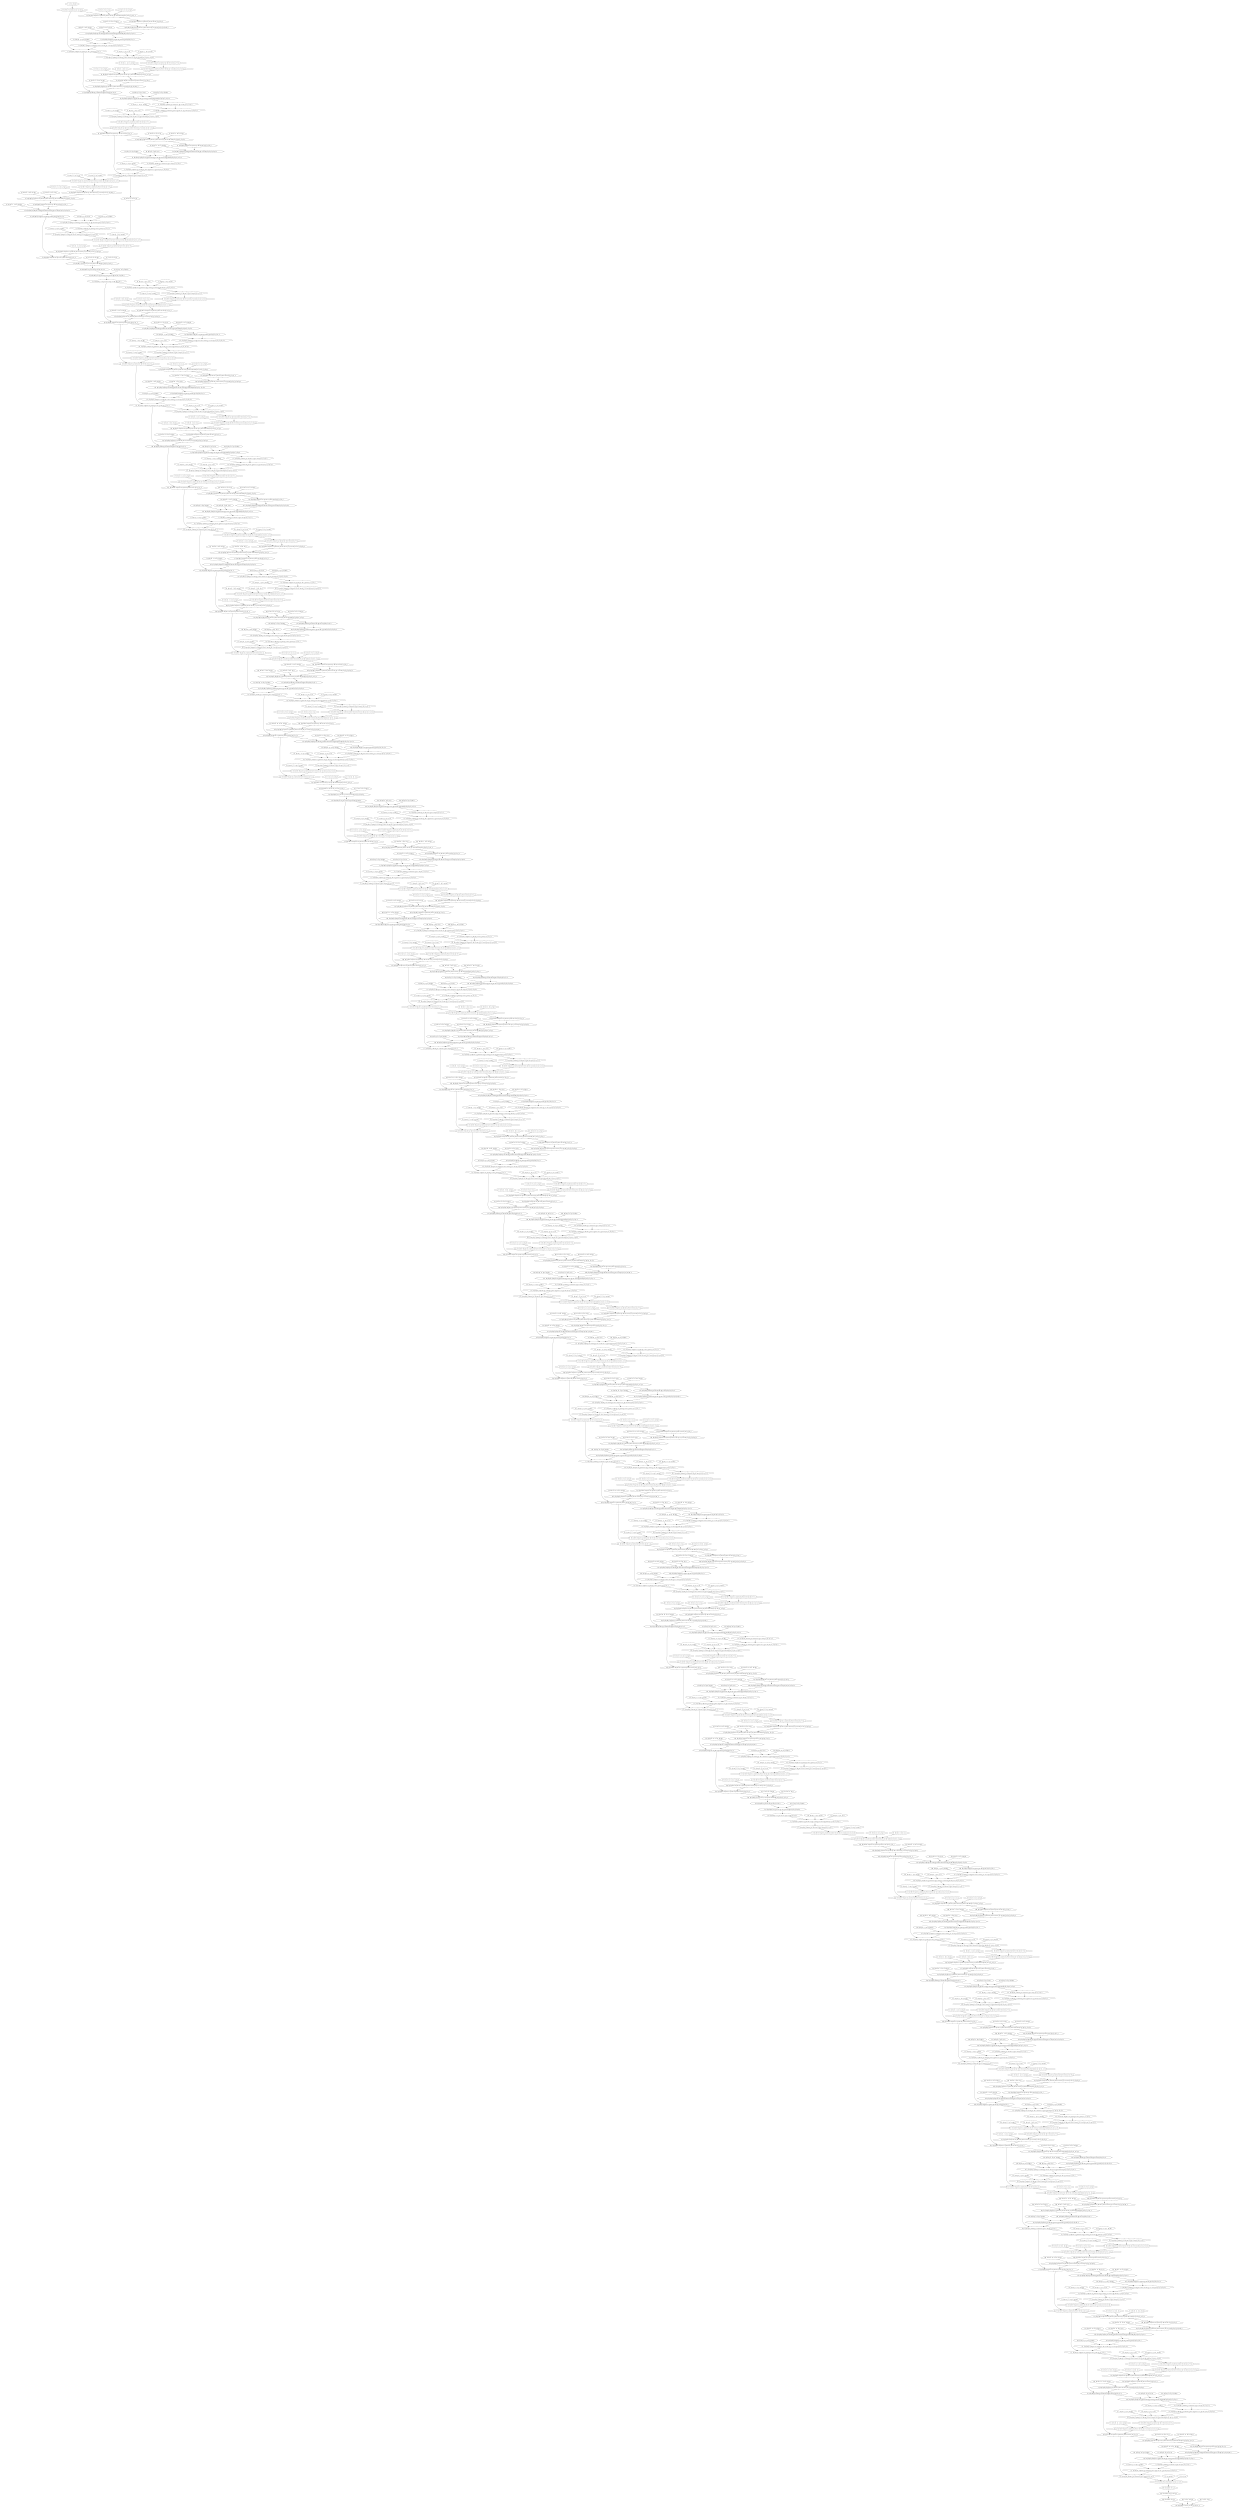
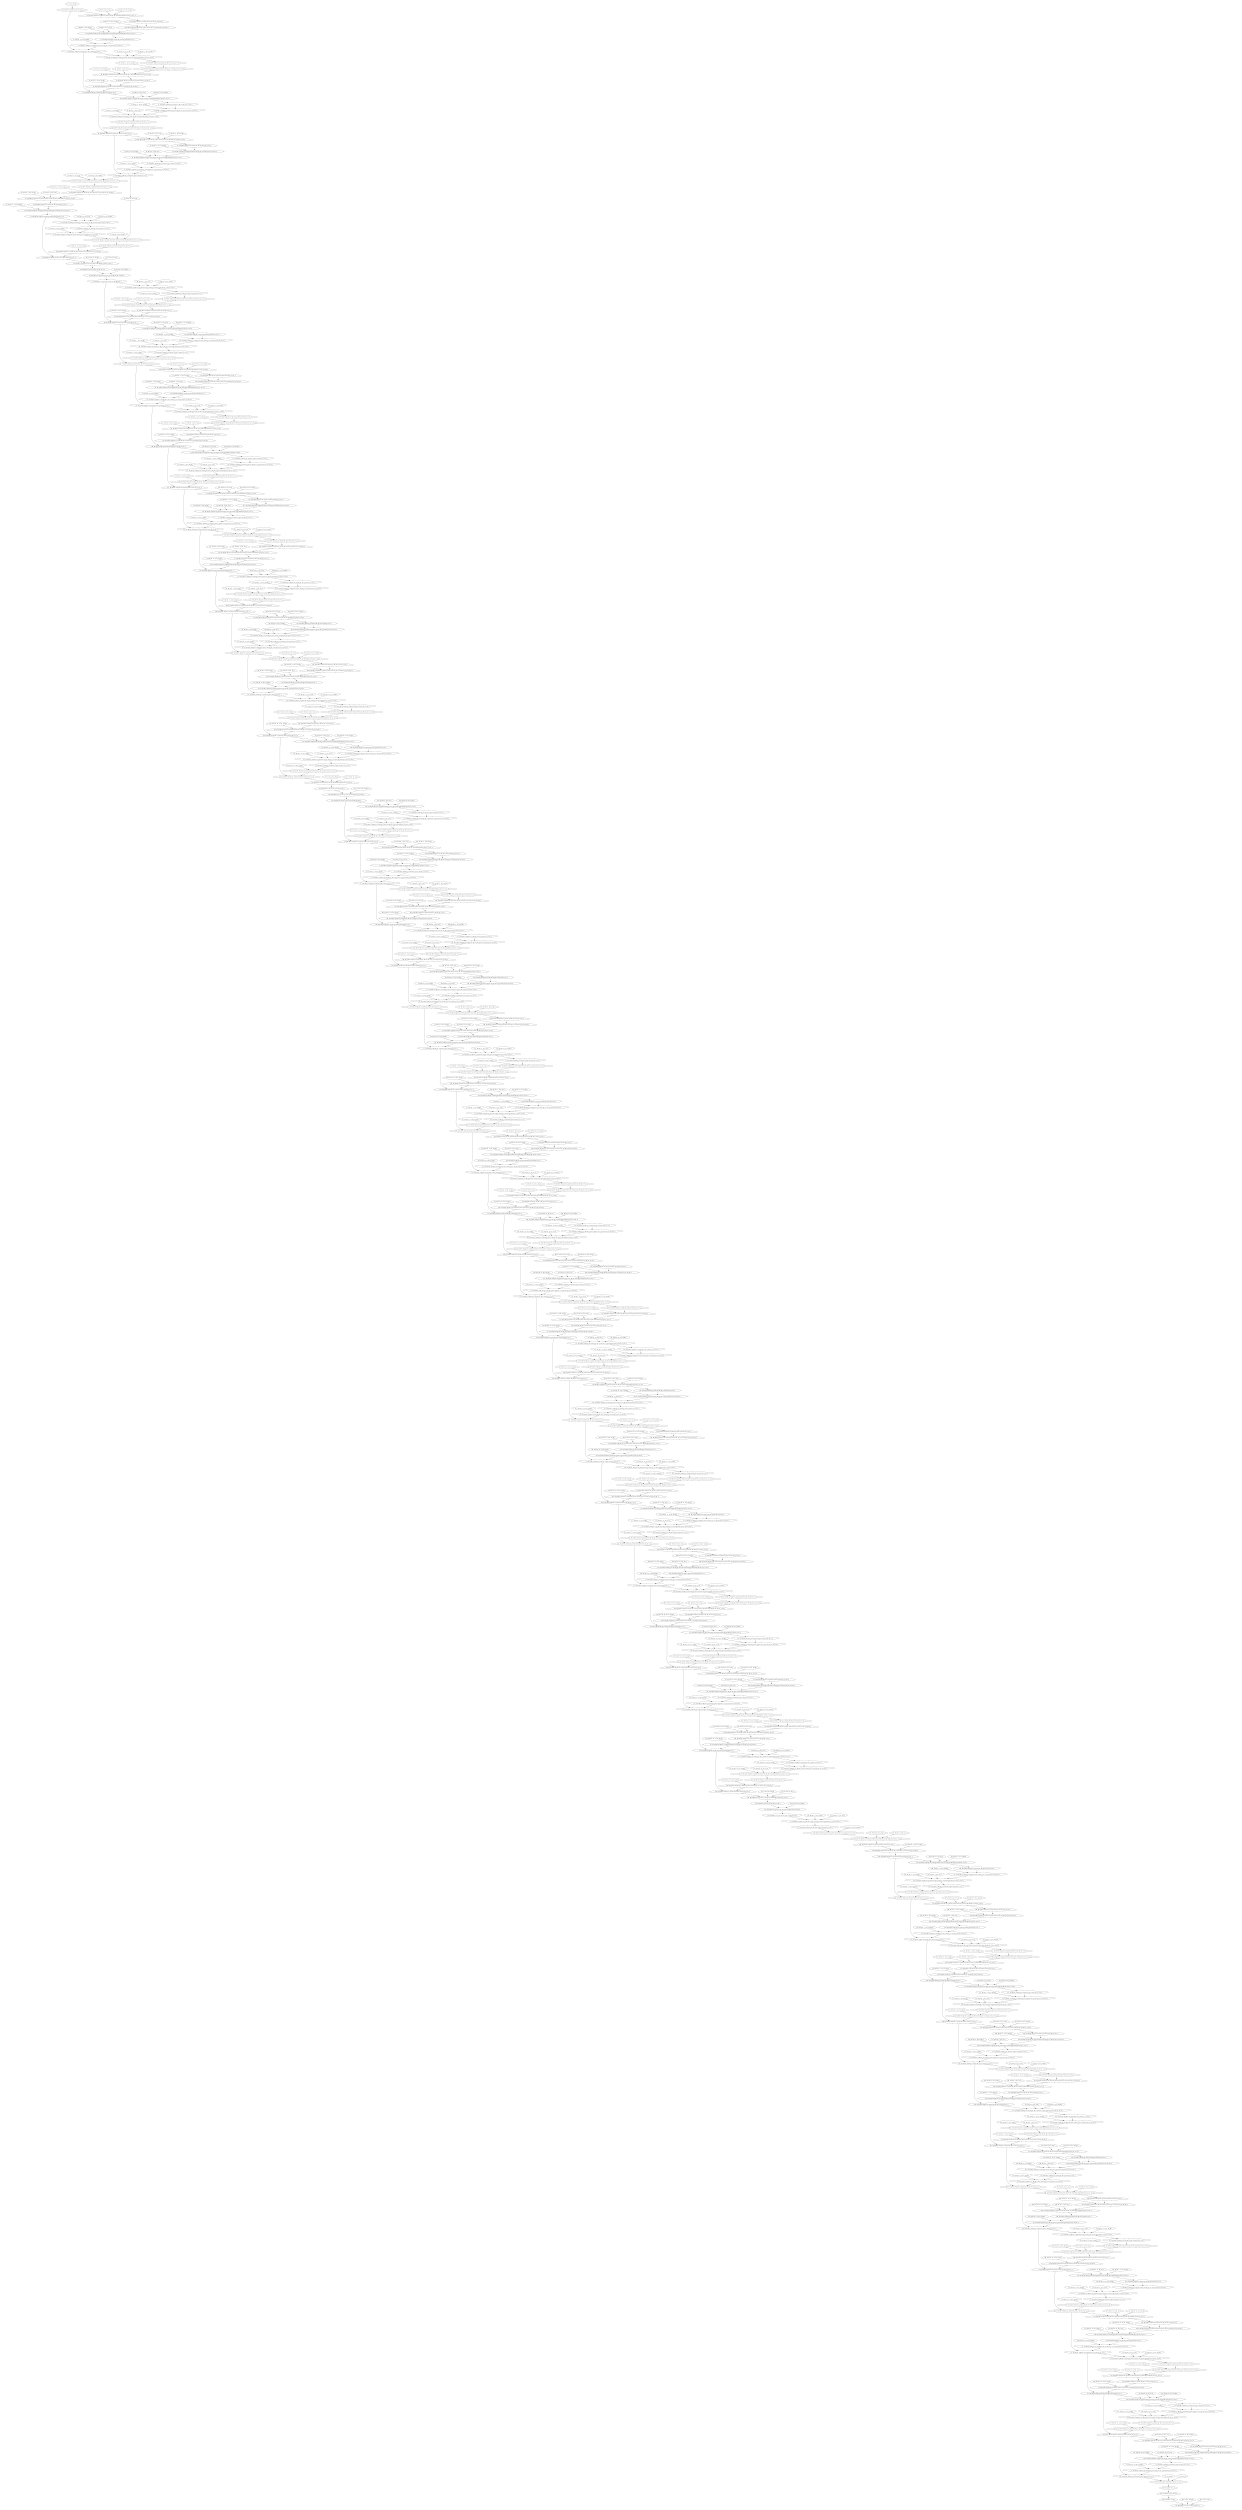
(591, 1396) -> none
